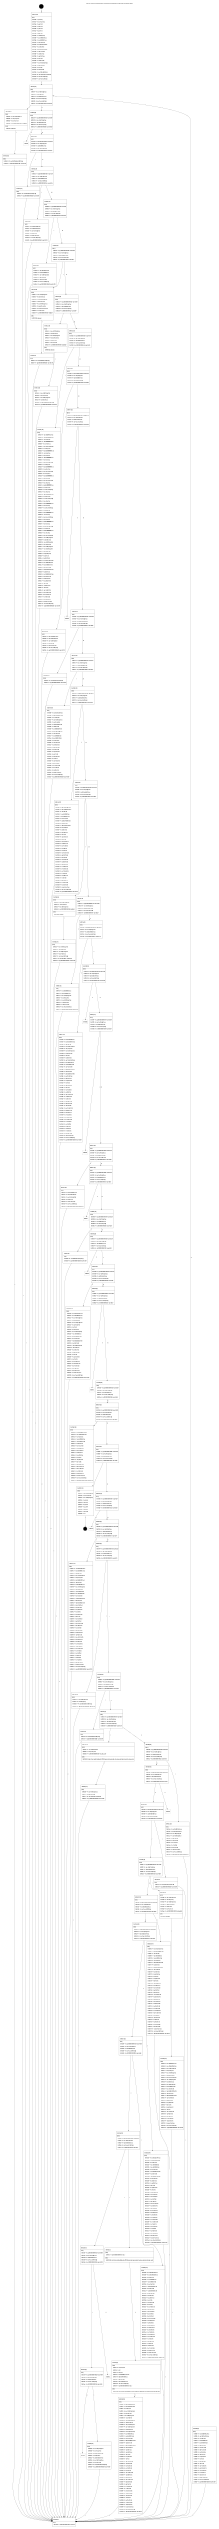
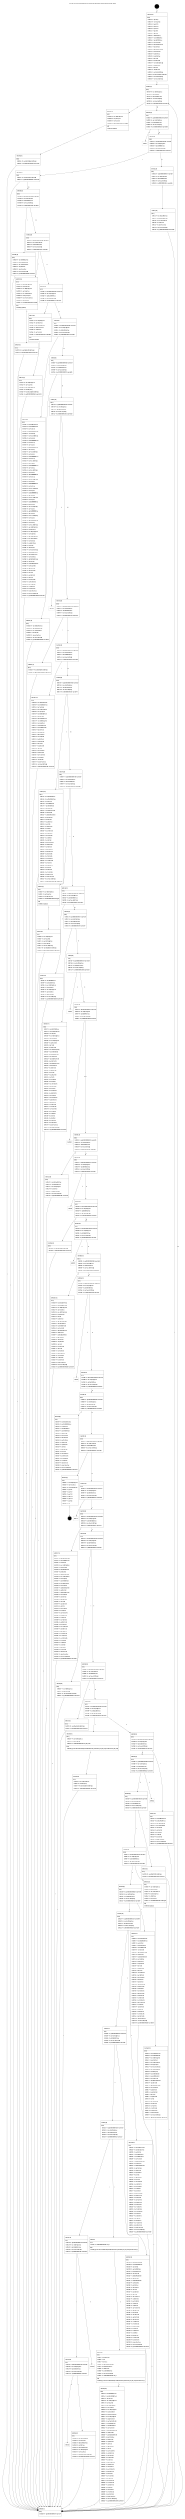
(49, 192) -> (28, 185)
(204, 2455) -> none
